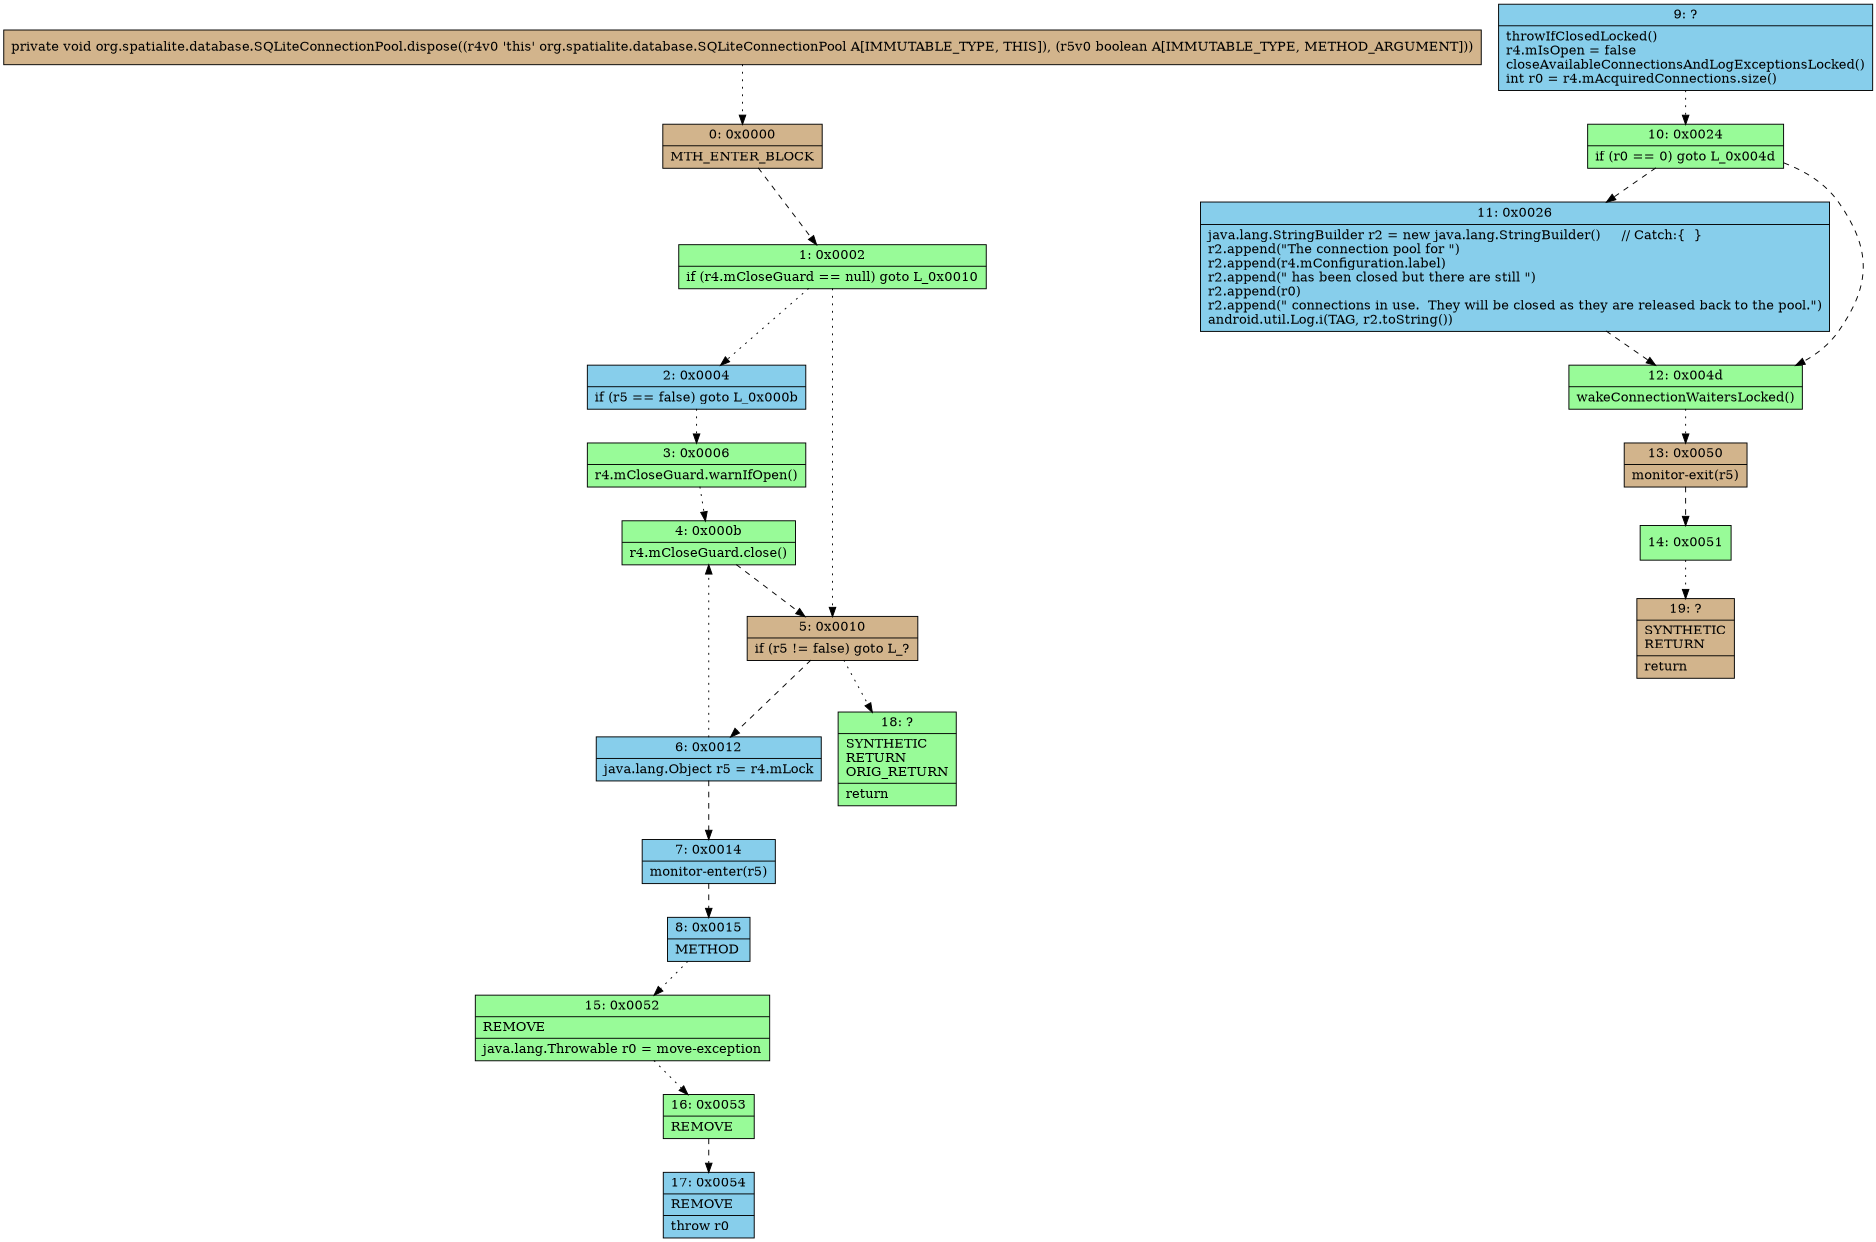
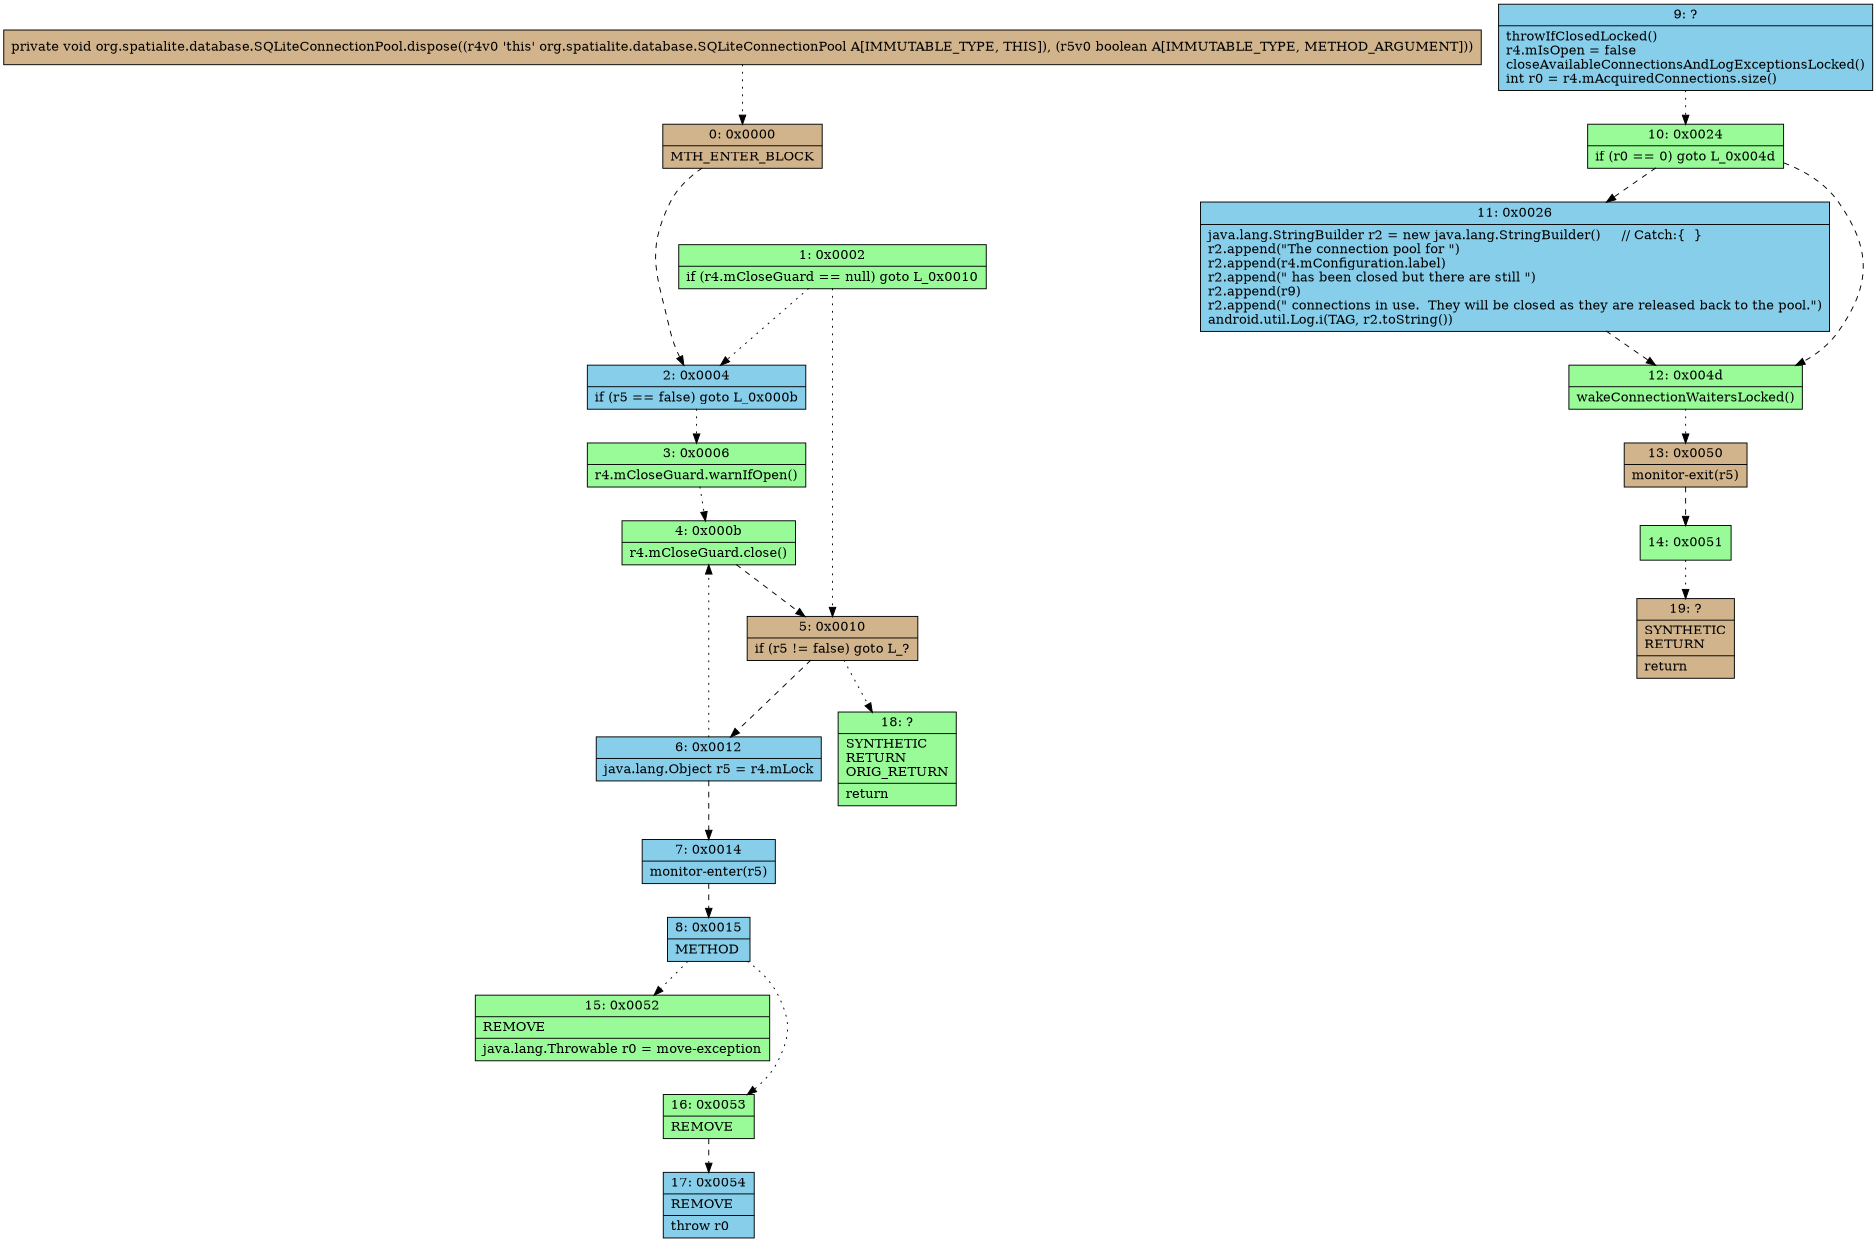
(785, 203) -> (656, 256)
(1255, 292) -> (1255, 292)
(668, 1074) -> (787, 1023)
